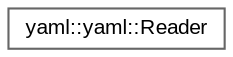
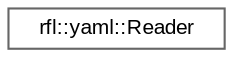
(117, 29) -> (117, 29)
